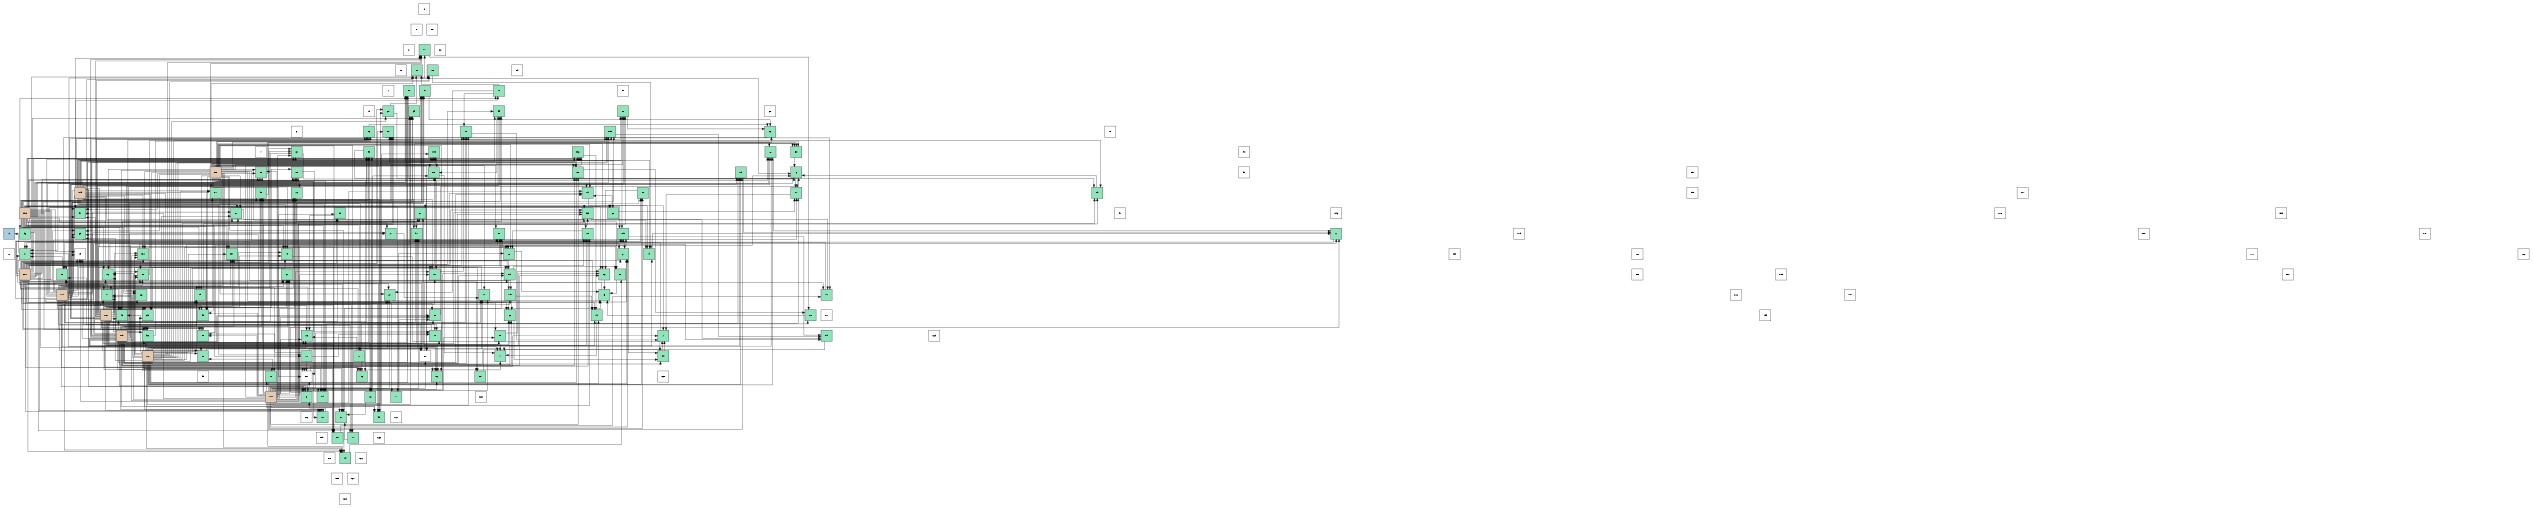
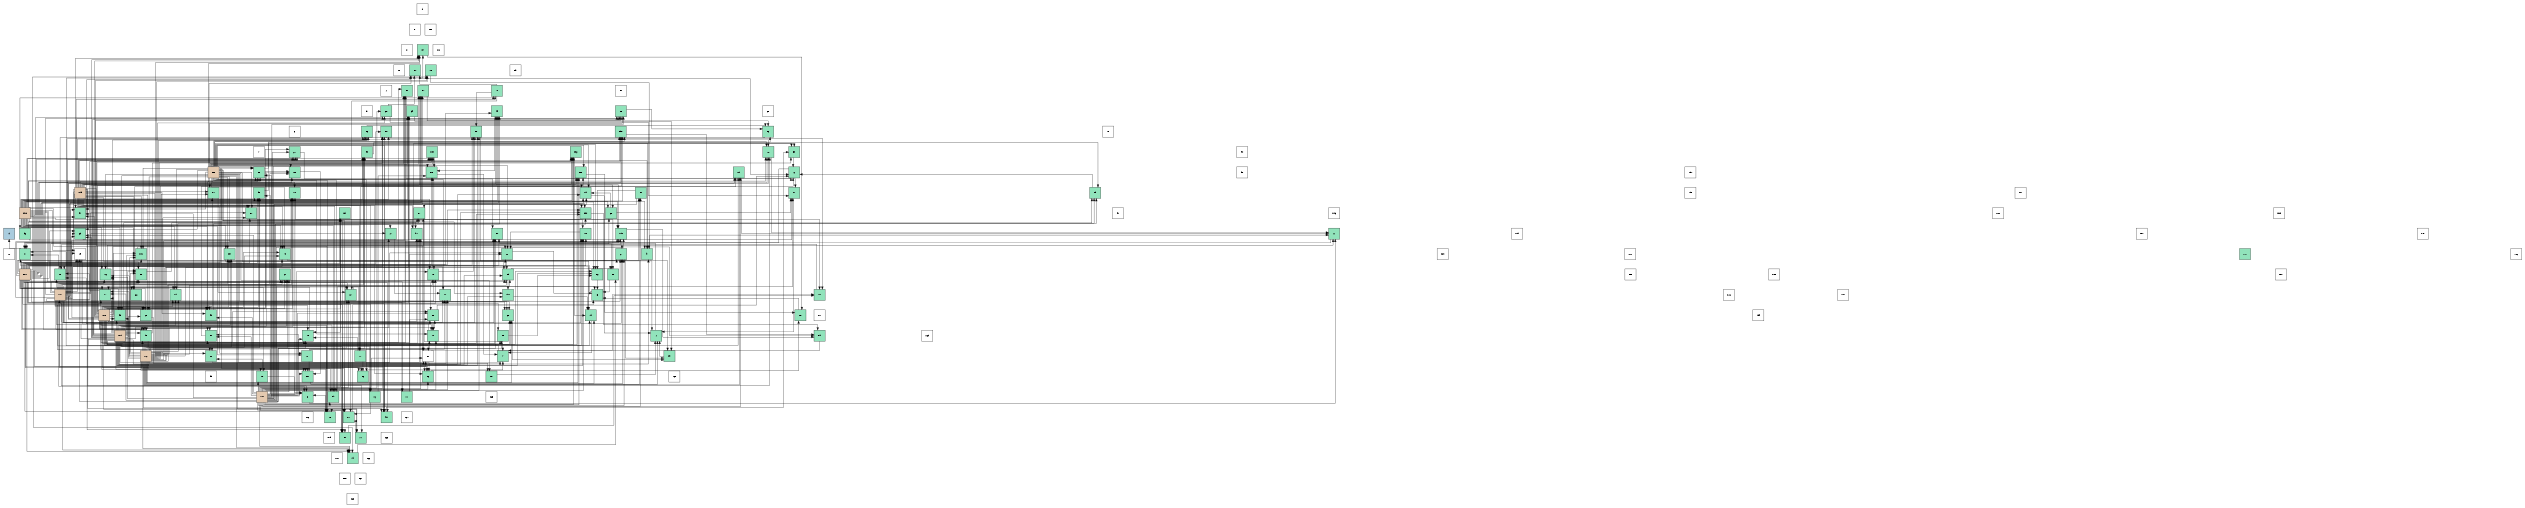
(191, 185) -> none
(2252, 254) -> (2245, 254)
(177, 368) -> (179, 368)
(307, 377) -> (308, 377)
(191, 386) -> (242, 349)
